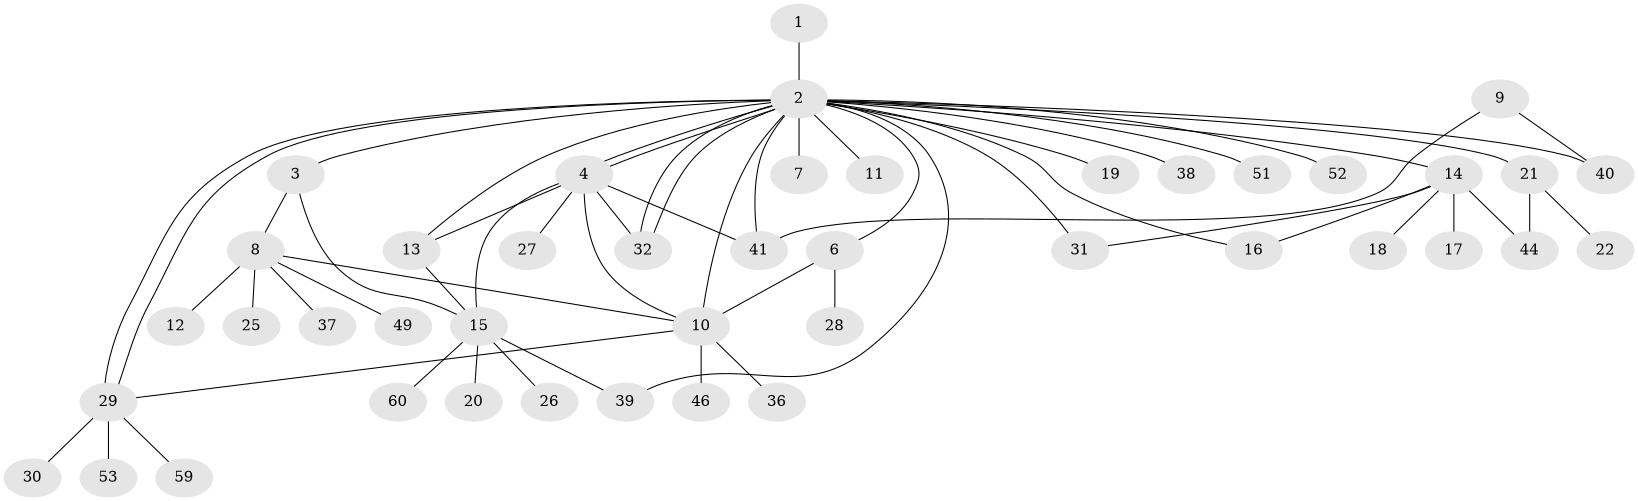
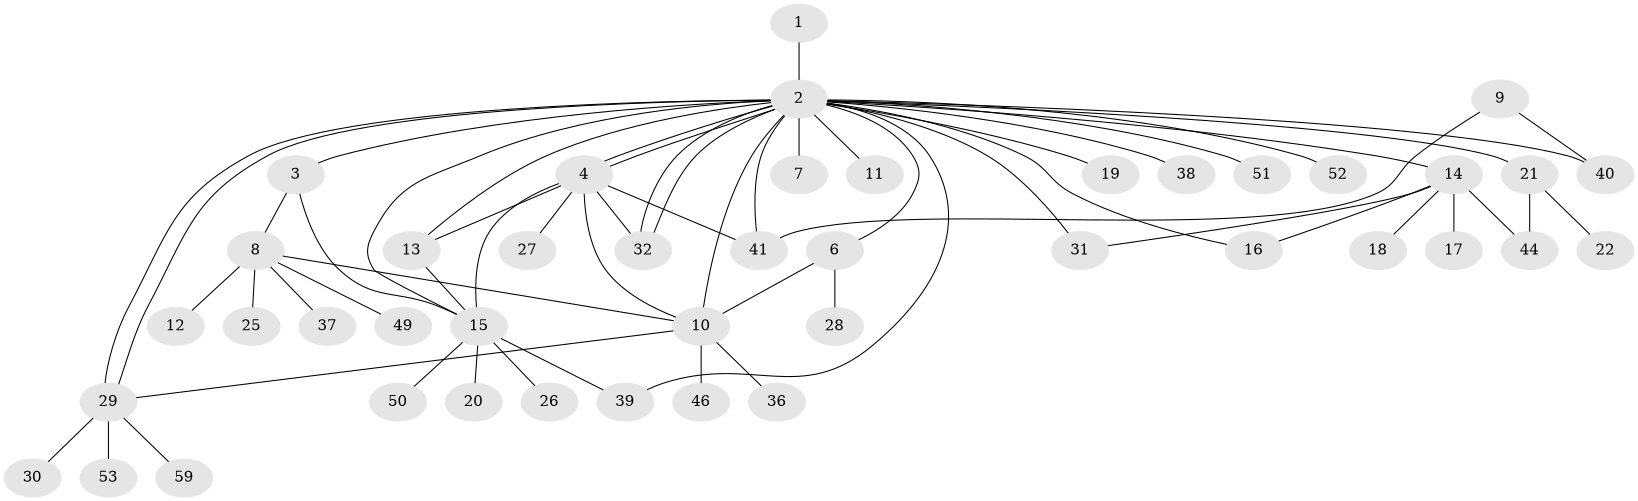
none -> (493, 151)
(398, 402) -> (398, 402)
